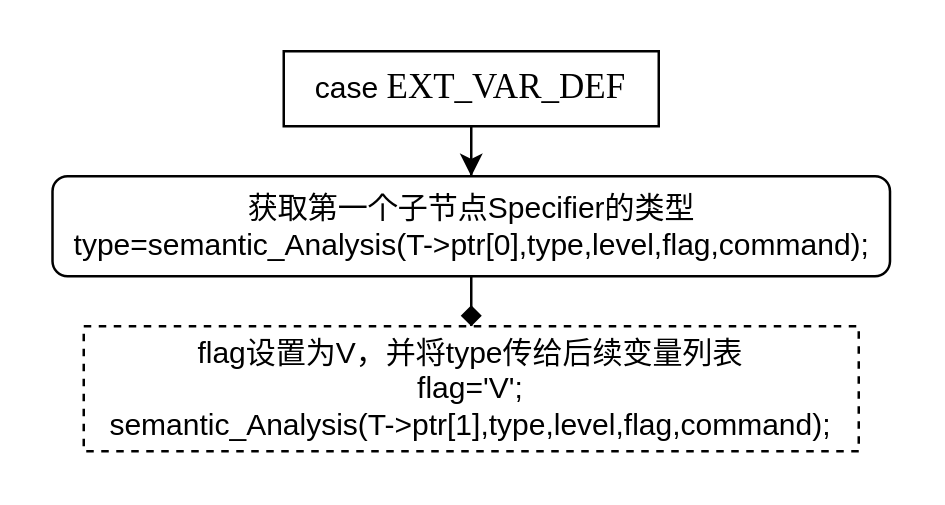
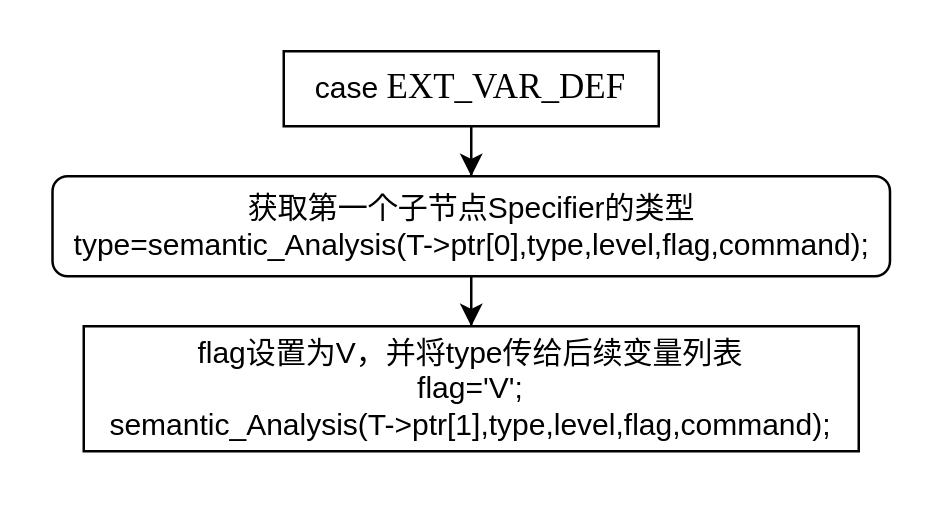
(471, 306) -> (471, 307)
(471, 389) -> (471, 389)
